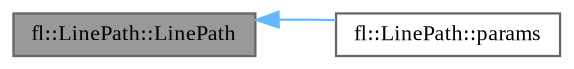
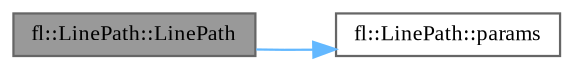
(307, 20) -> (285, 50)
